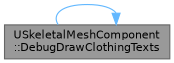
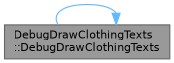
(87, 42) -> (87, 42)
